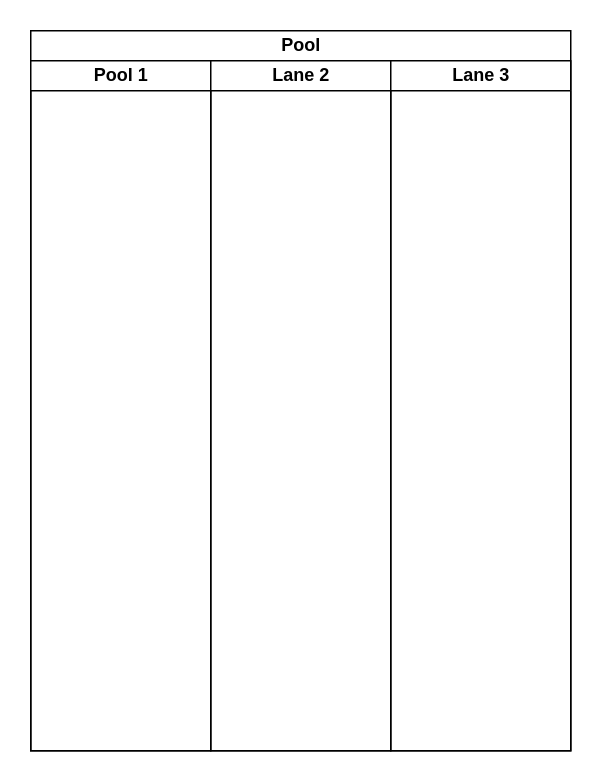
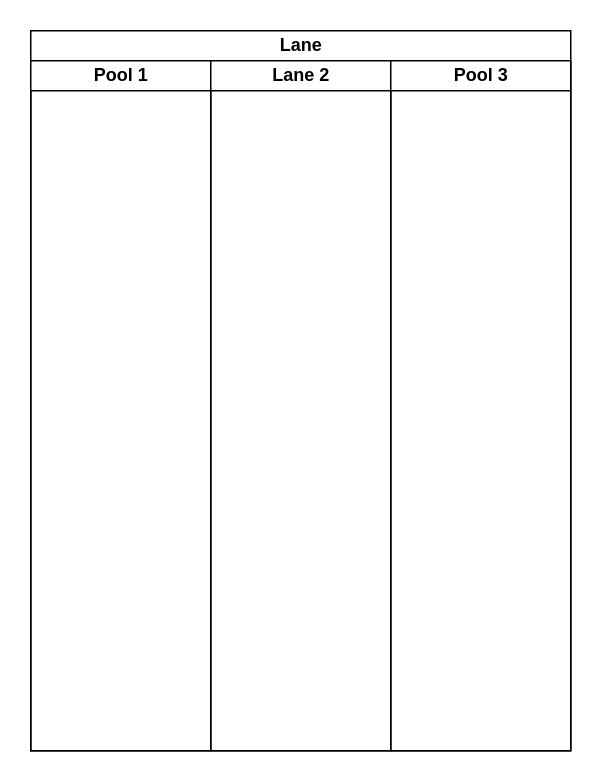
(302, 46) -> (302, 46)
(482, 76) -> (482, 76)
